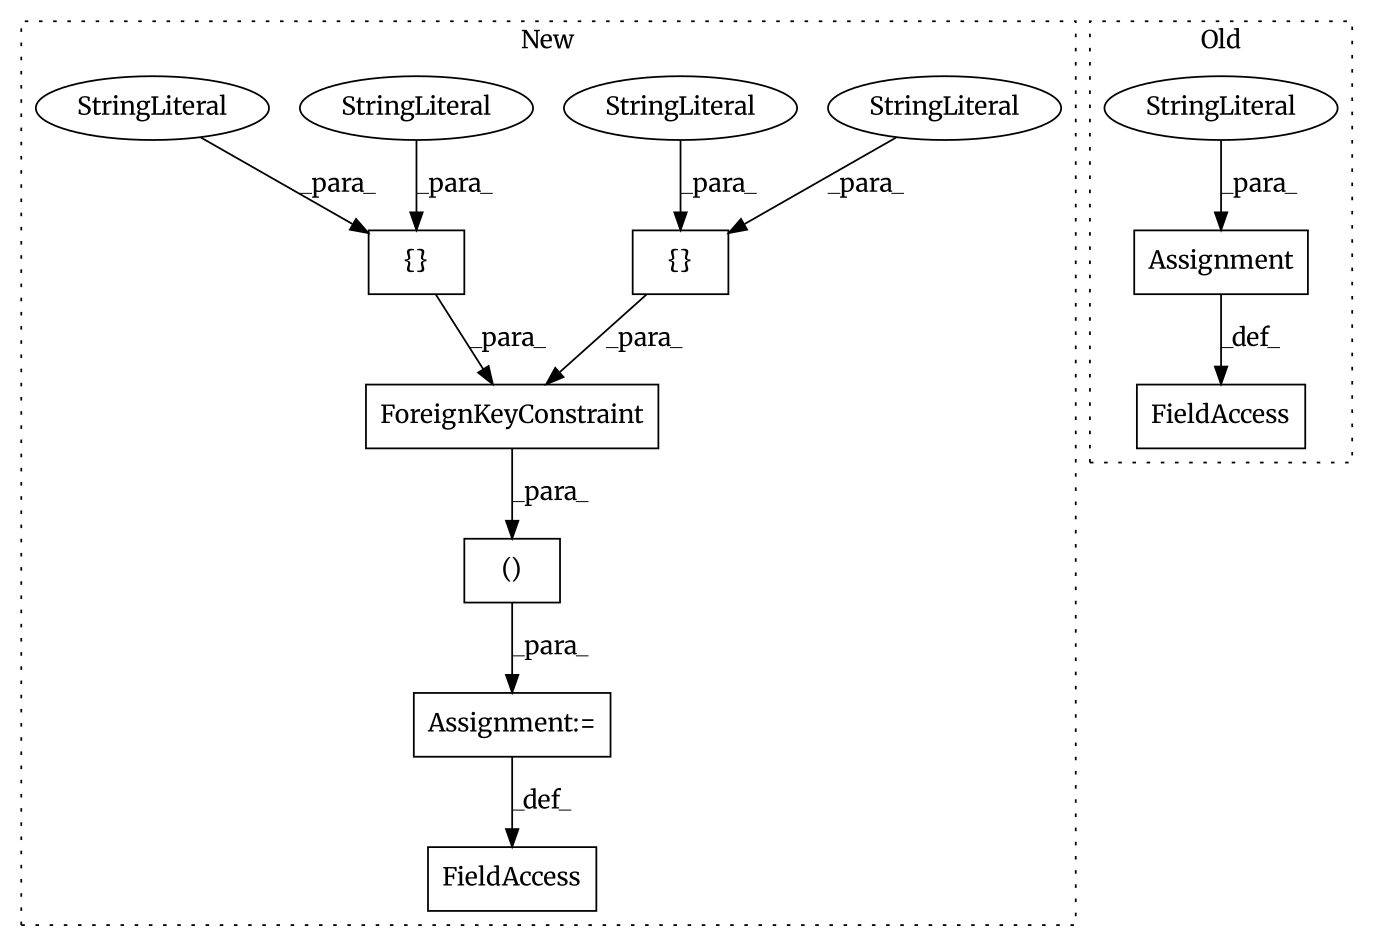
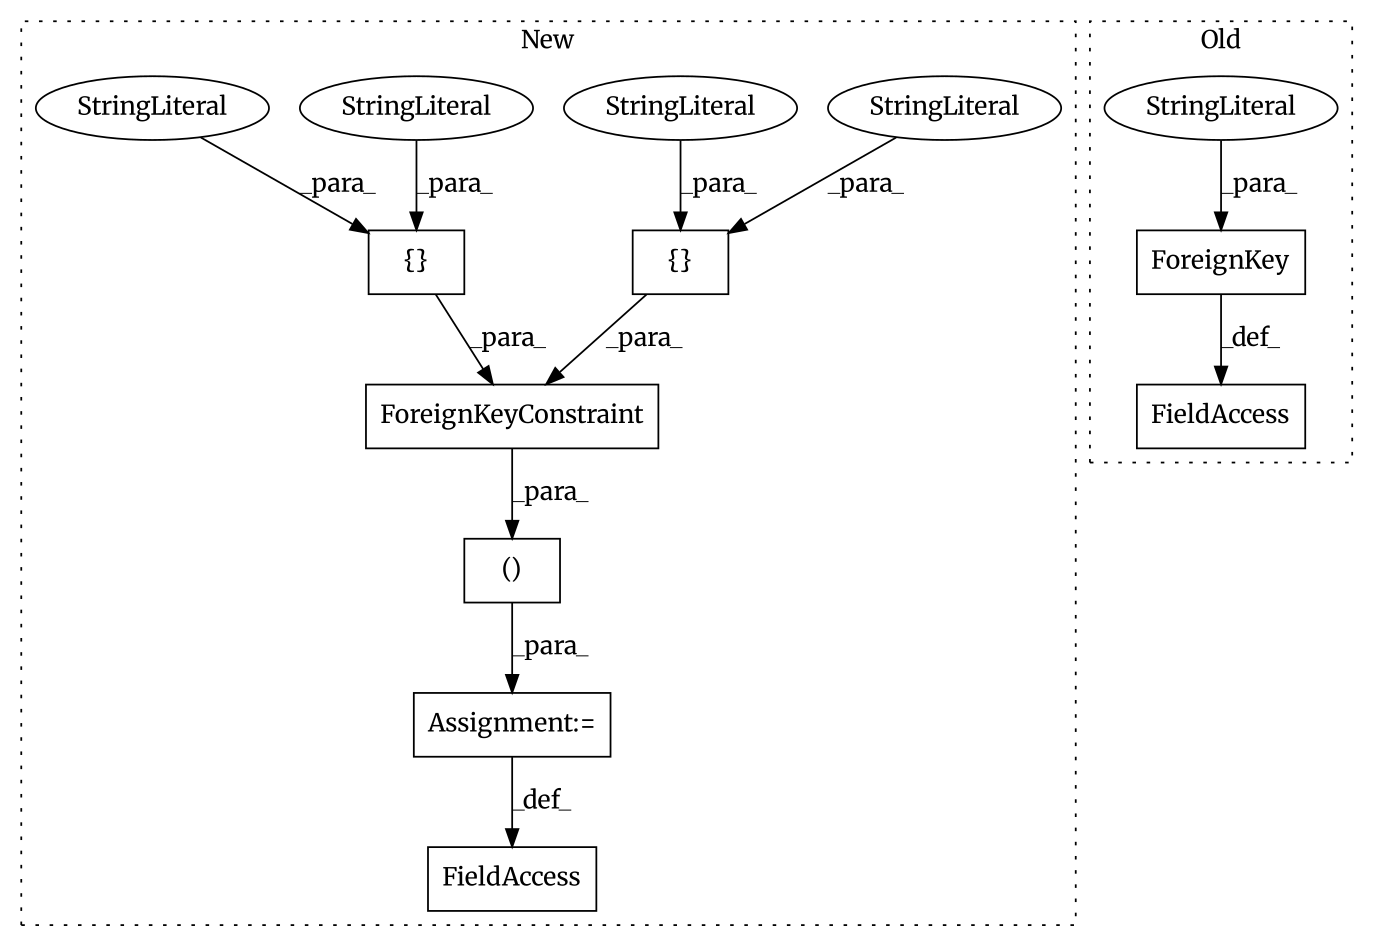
(1221, 262) -> (1221, 262)
